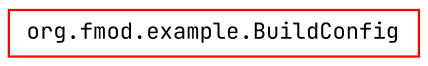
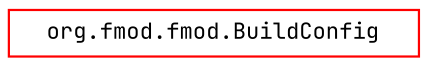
(214, 33) -> (214, 33)
